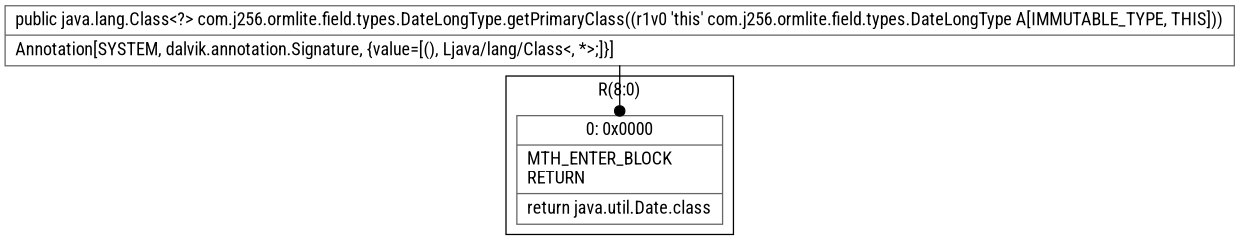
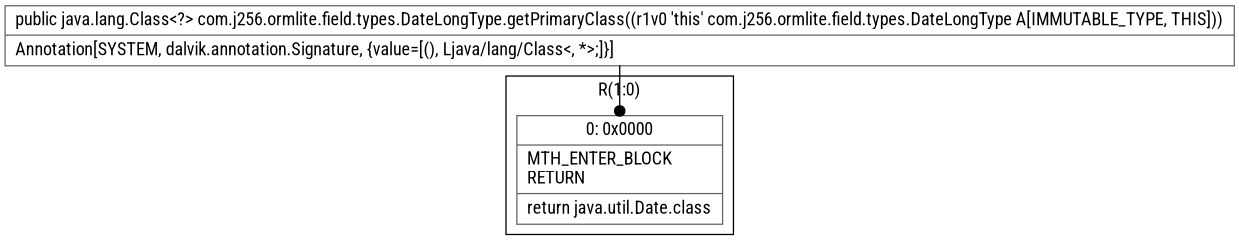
(620, 91) -> (620, 91)
